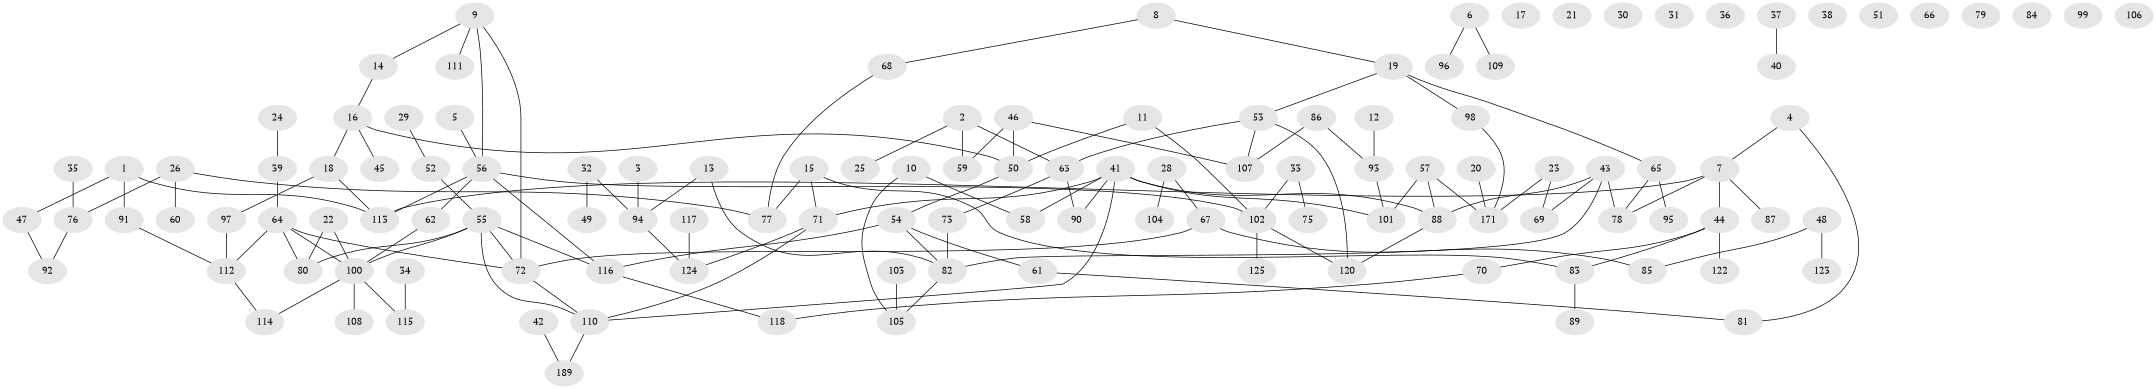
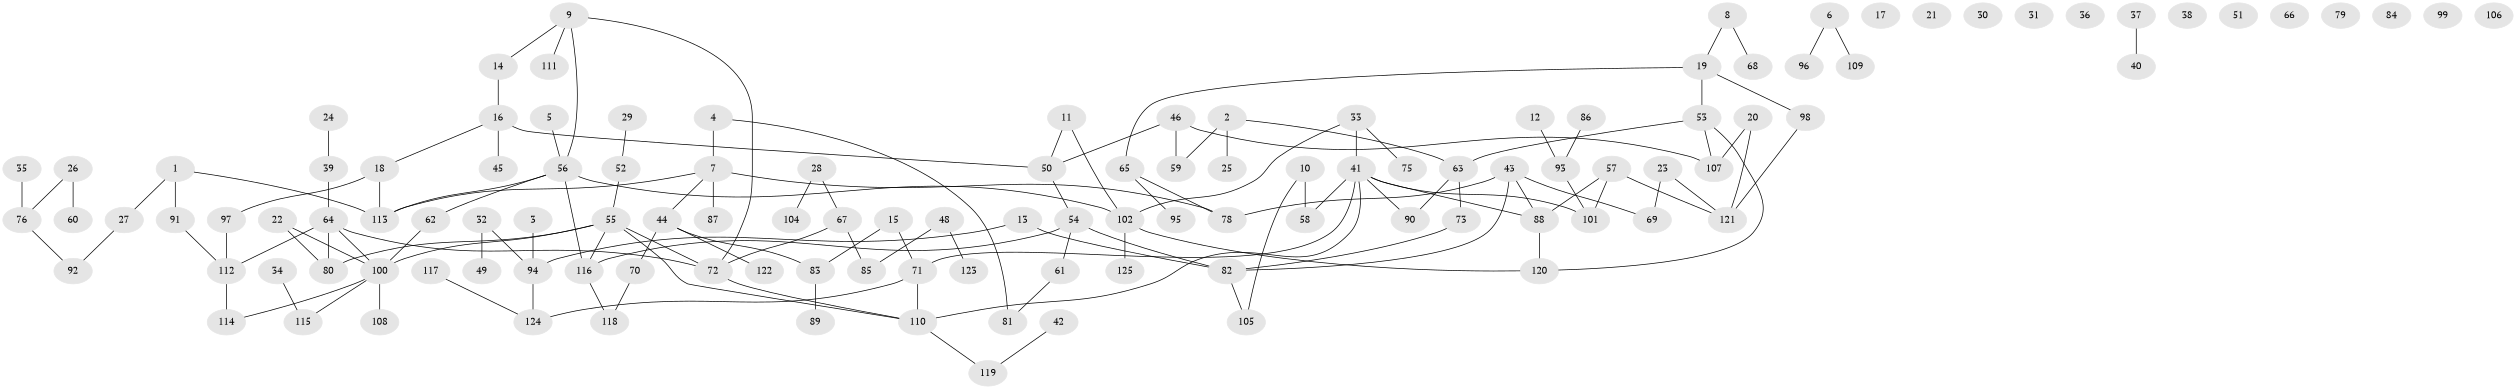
(1281, 143) -> (1735, 141)
none -> (1356, 143)
(22, 220) -> (124, 220)
(767, 220) -> none
(1488, 220) -> (1727, 220)
(896, 271) -> none
(564, 373) -> (988, 373)
